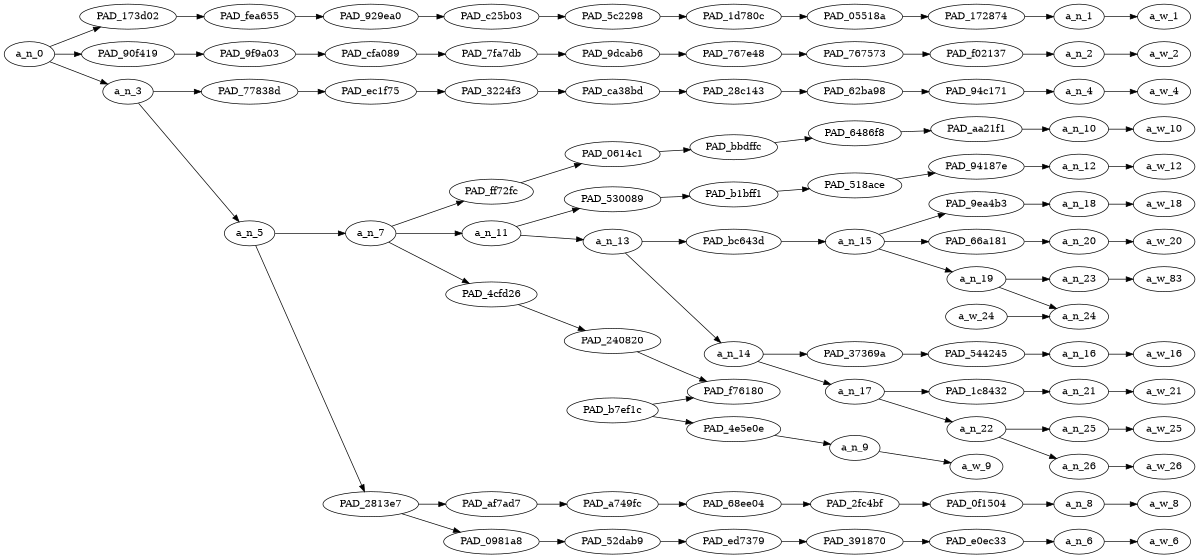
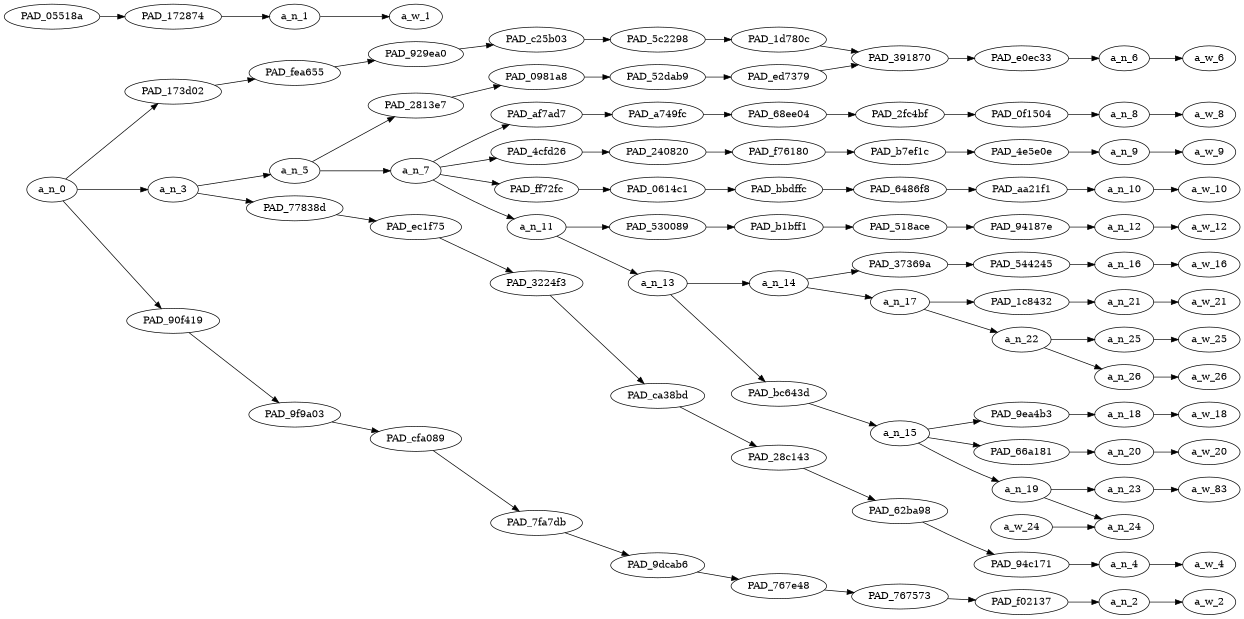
(791, 17) -> (836, 48)
(669, 402) -> (836, 152)
(429, 504) -> (467, 144)
